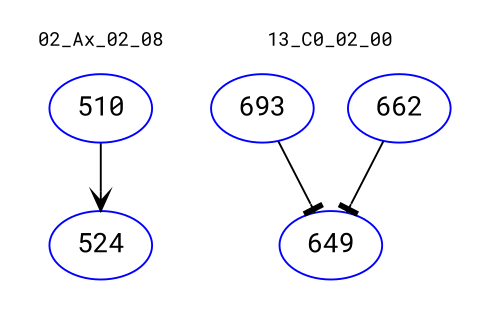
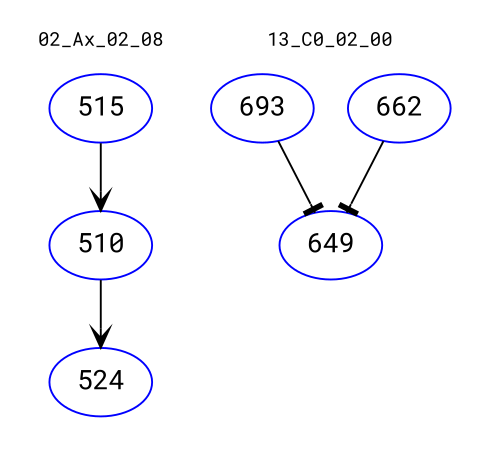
none -> (101, 108)
